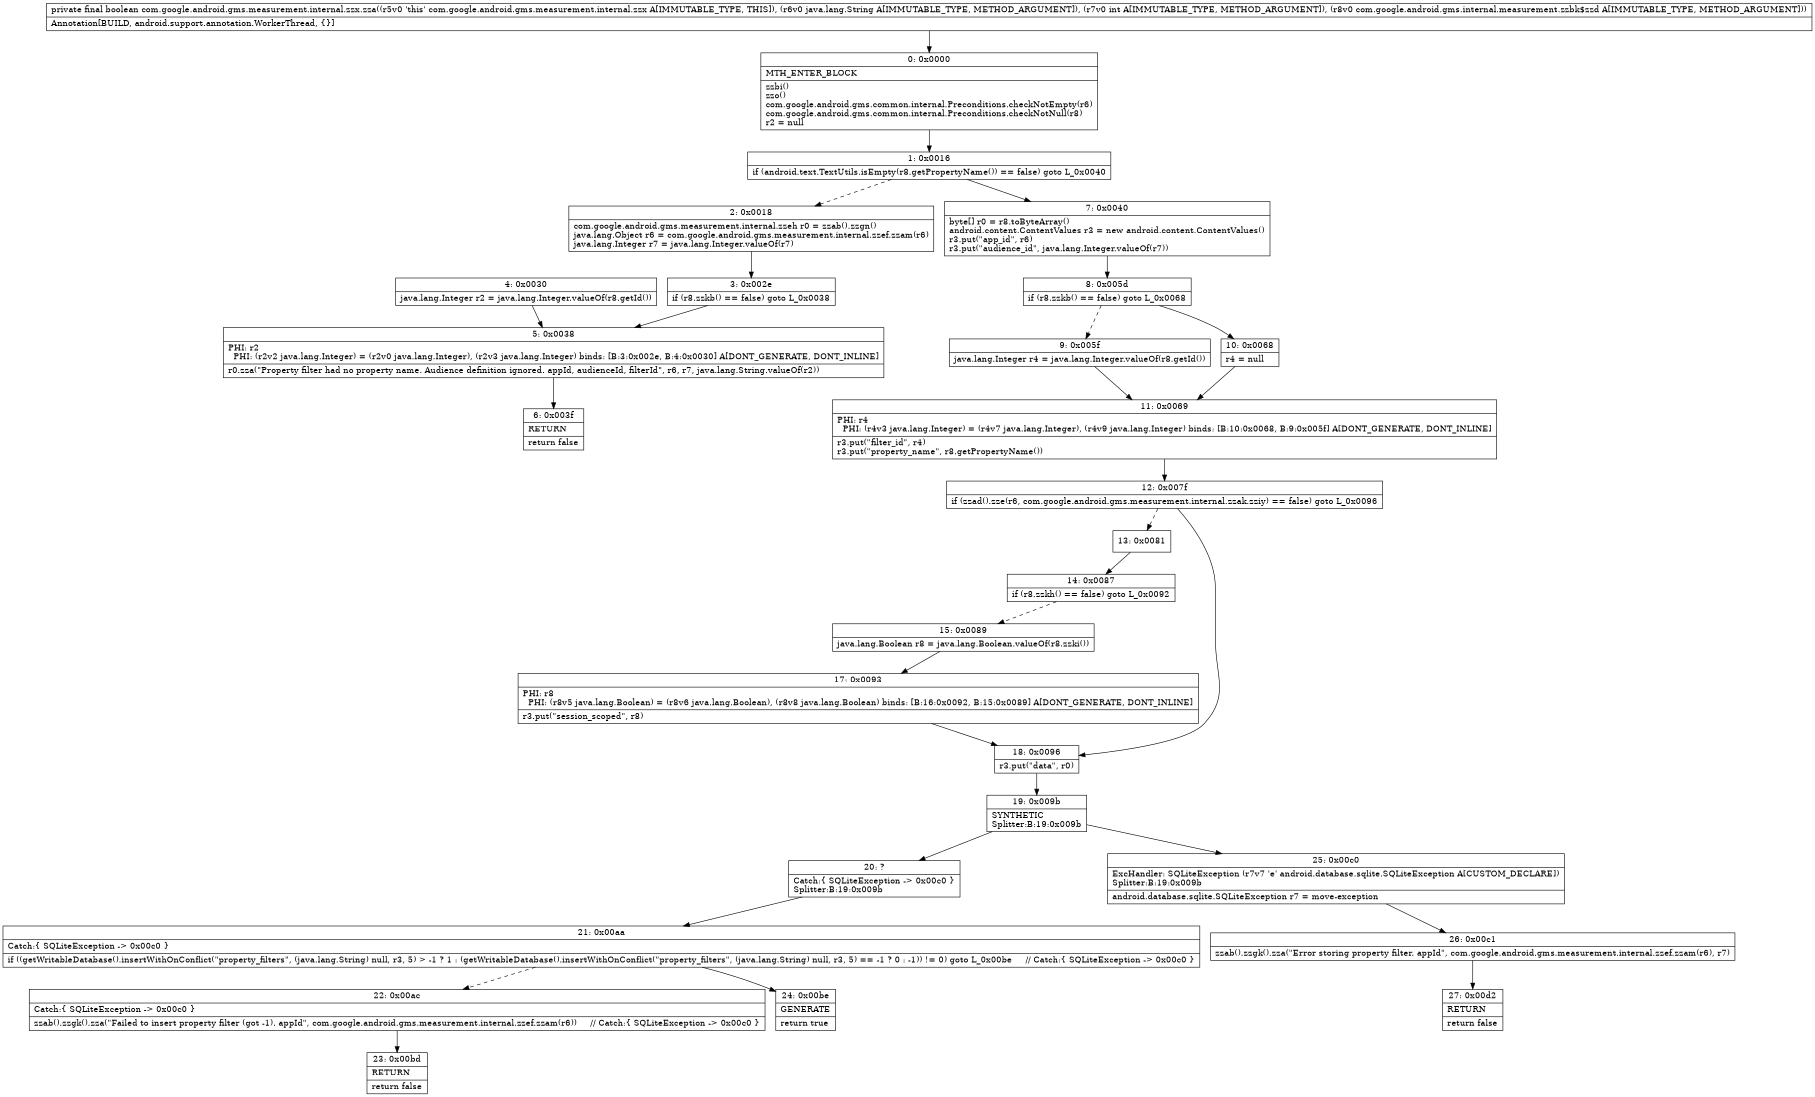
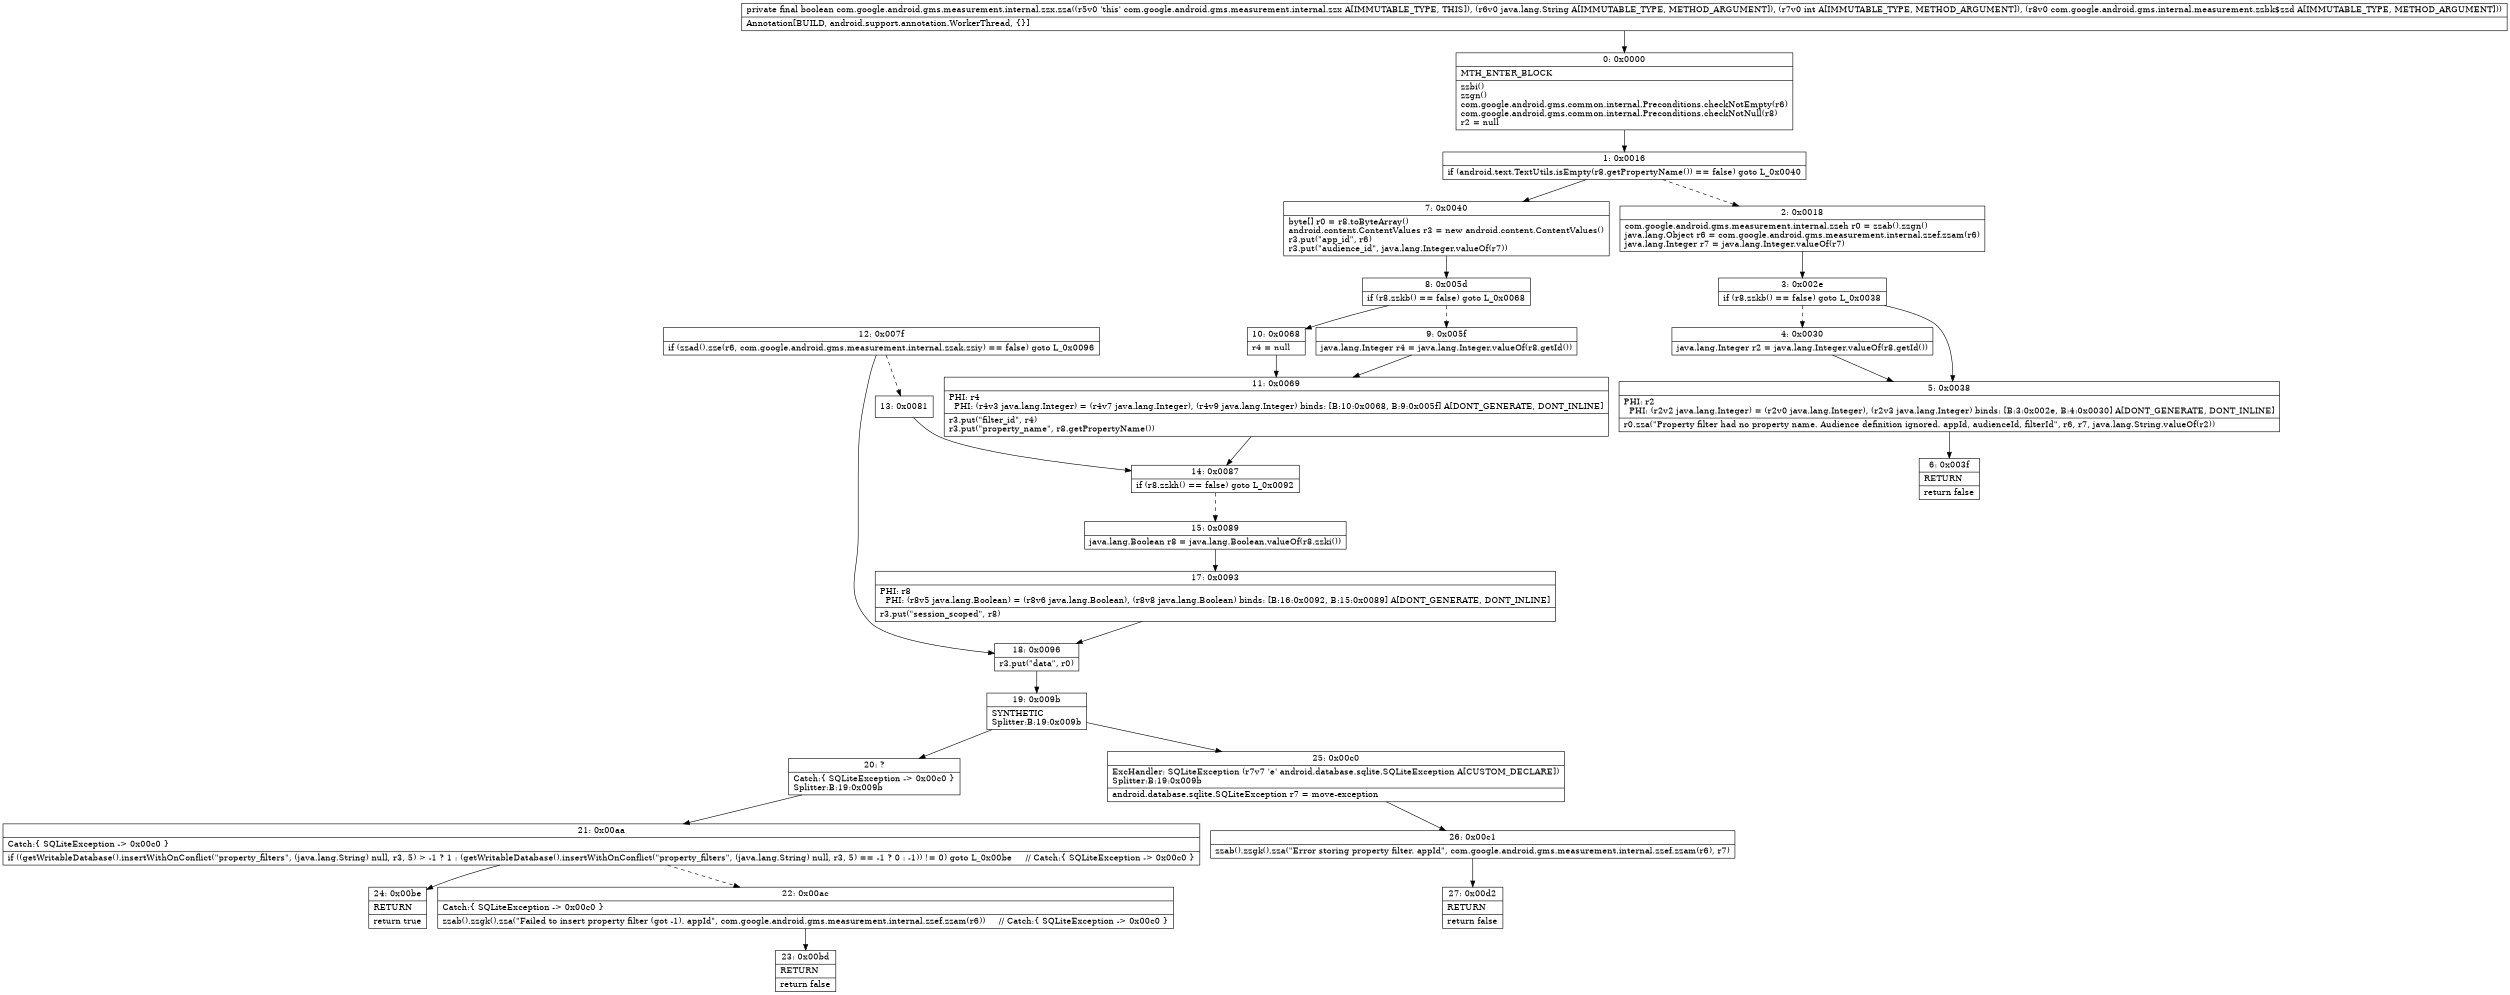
(776, 96) -> (1474, 96)
none -> (1802, 314)
(1165, 467) -> (1241, 448)
(806, 1010) -> (393, 907)
